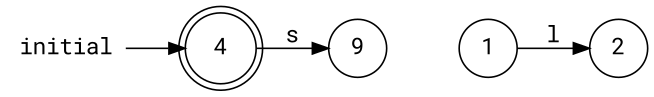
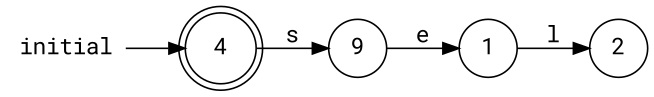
none -> (415, 48)
